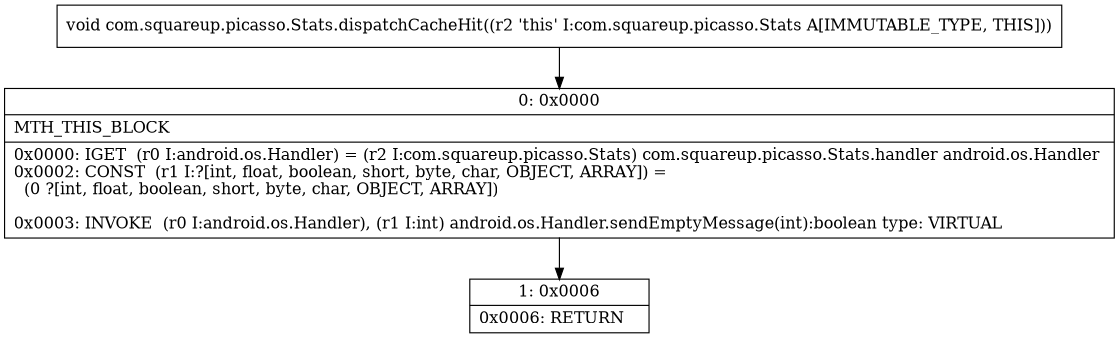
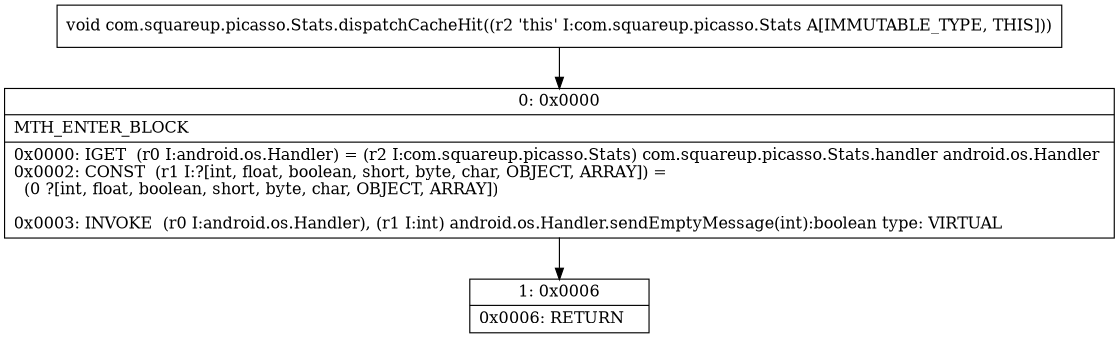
(92, 128) -> (102, 128)
